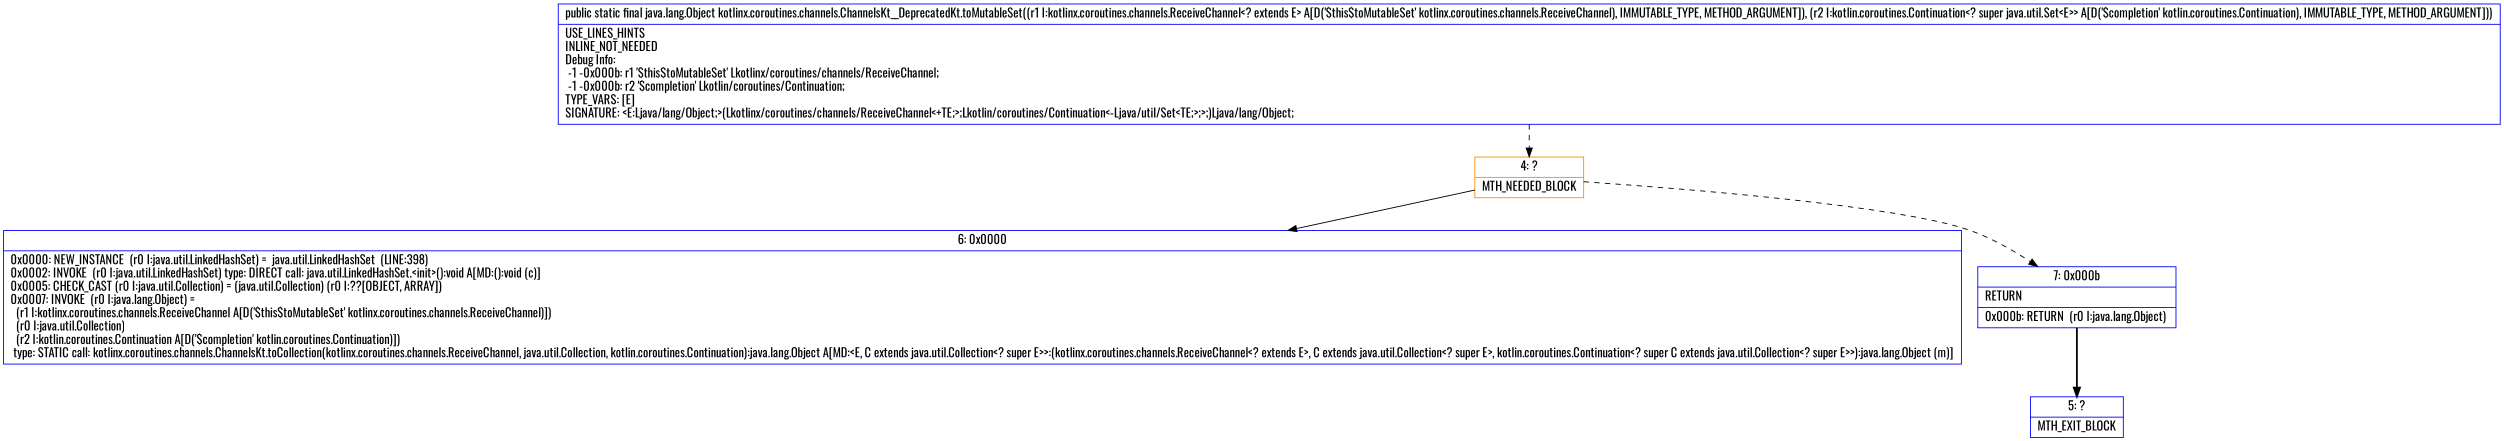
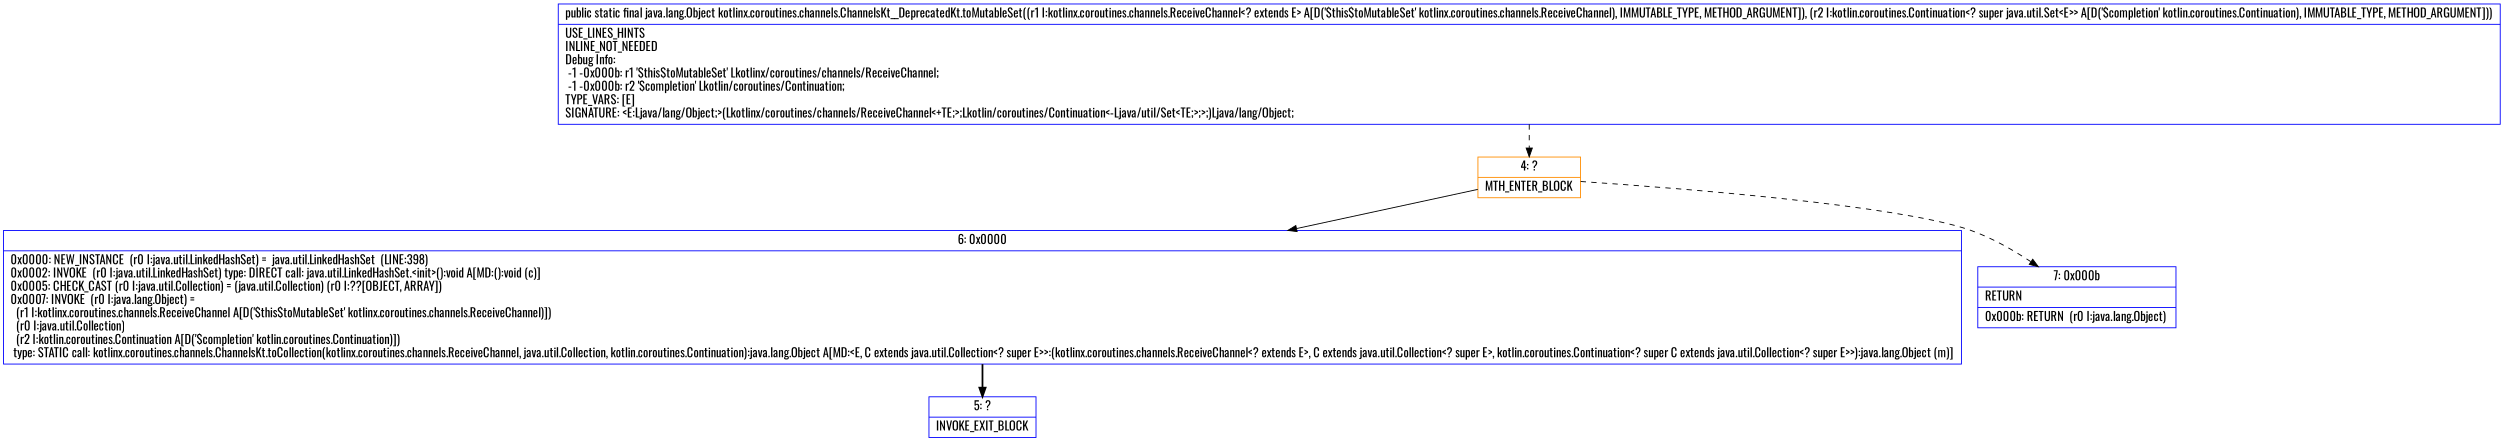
(1529, 187) -> (1529, 187)
(2077, 358) -> (982, 376)
(2077, 427) -> (982, 427)
